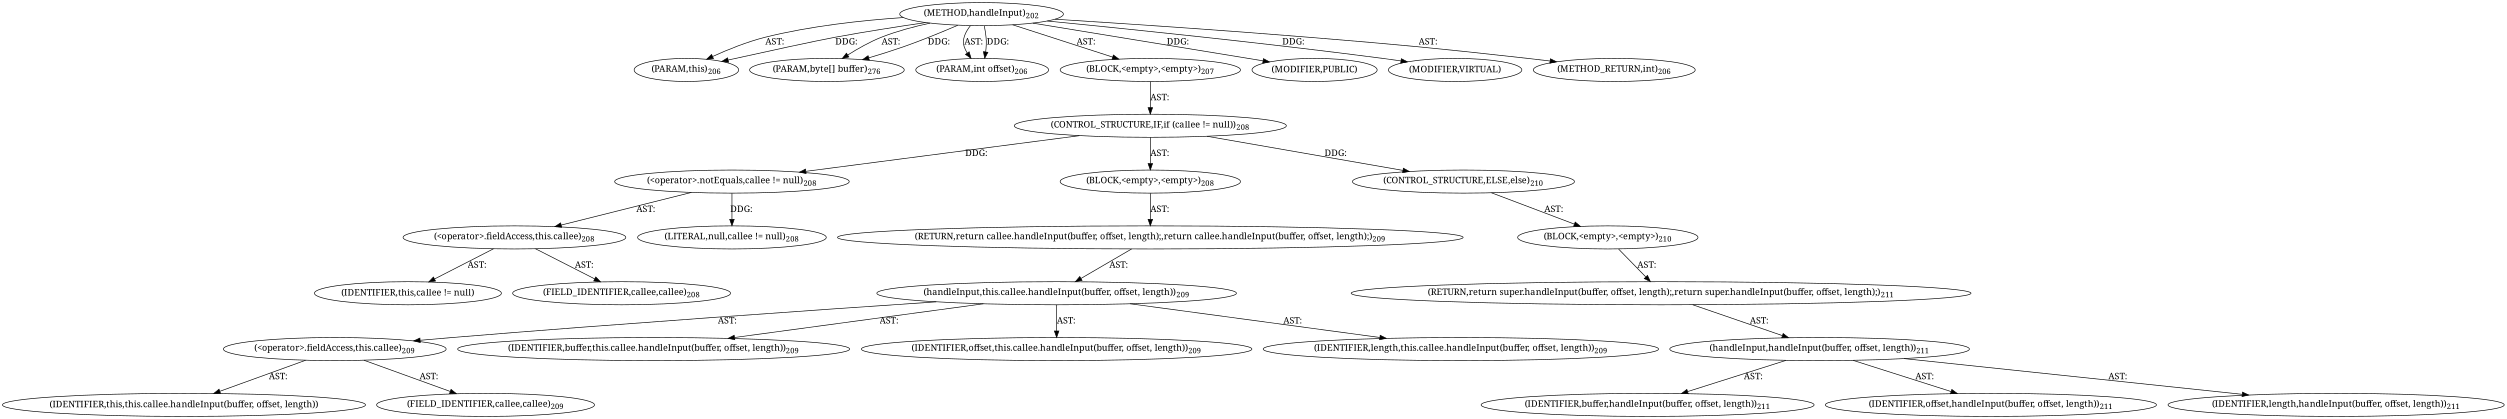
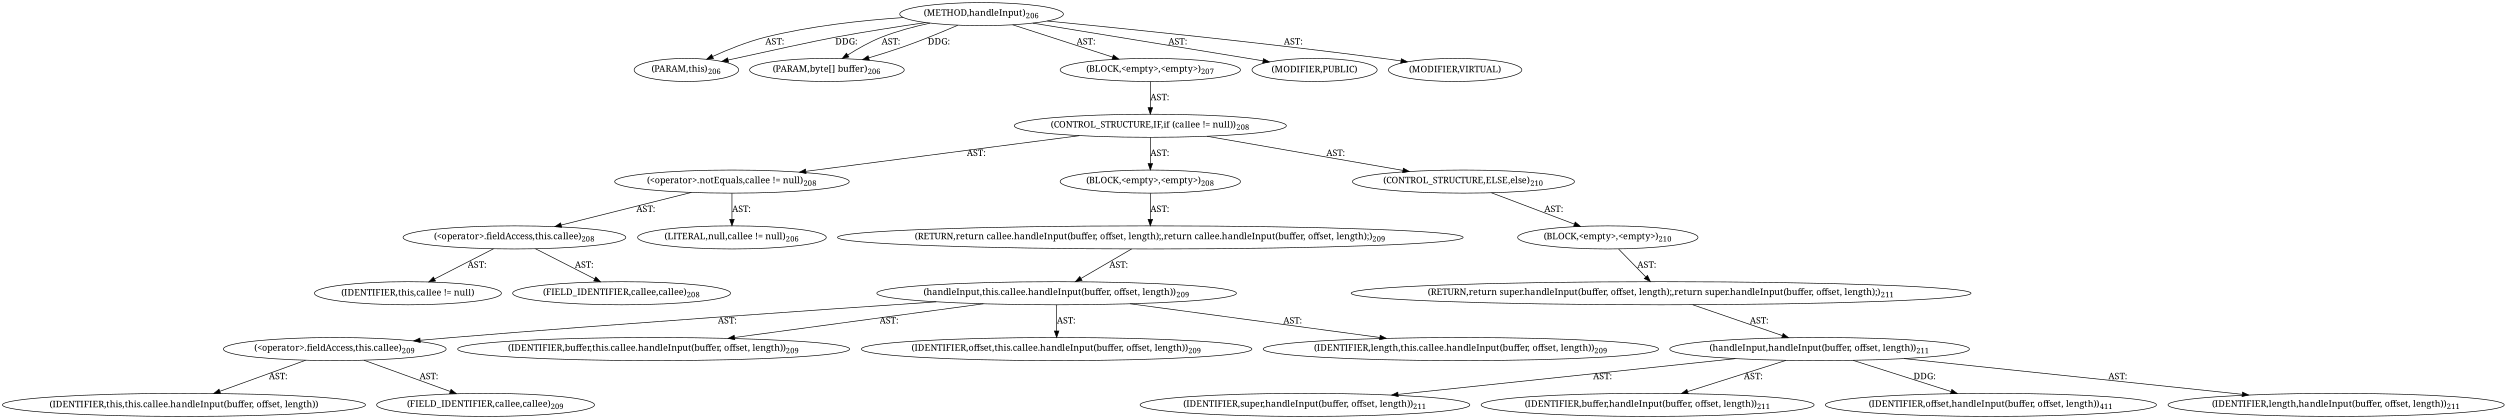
(1033, 13) -> (1033, 13)
(1179, 42) -> (1179, 42)
(1295, 42) -> (1295, 42)
(874, 69) -> (874, 69)
(982, 70) -> none
(1614, 70) -> none
(978, 154) -> (978, 154)
(1337, 154) -> (1337, 154)
(743, 210) -> (743, 210)
(793, 236) -> (793, 236)
(1926, 377) -> (1926, 377)
(2106, 404) -> (2106, 404)
none -> (1305, 405)
